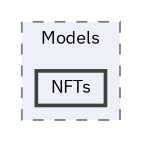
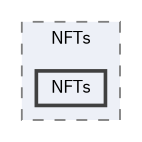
(71, 39) -> (71, 39)
